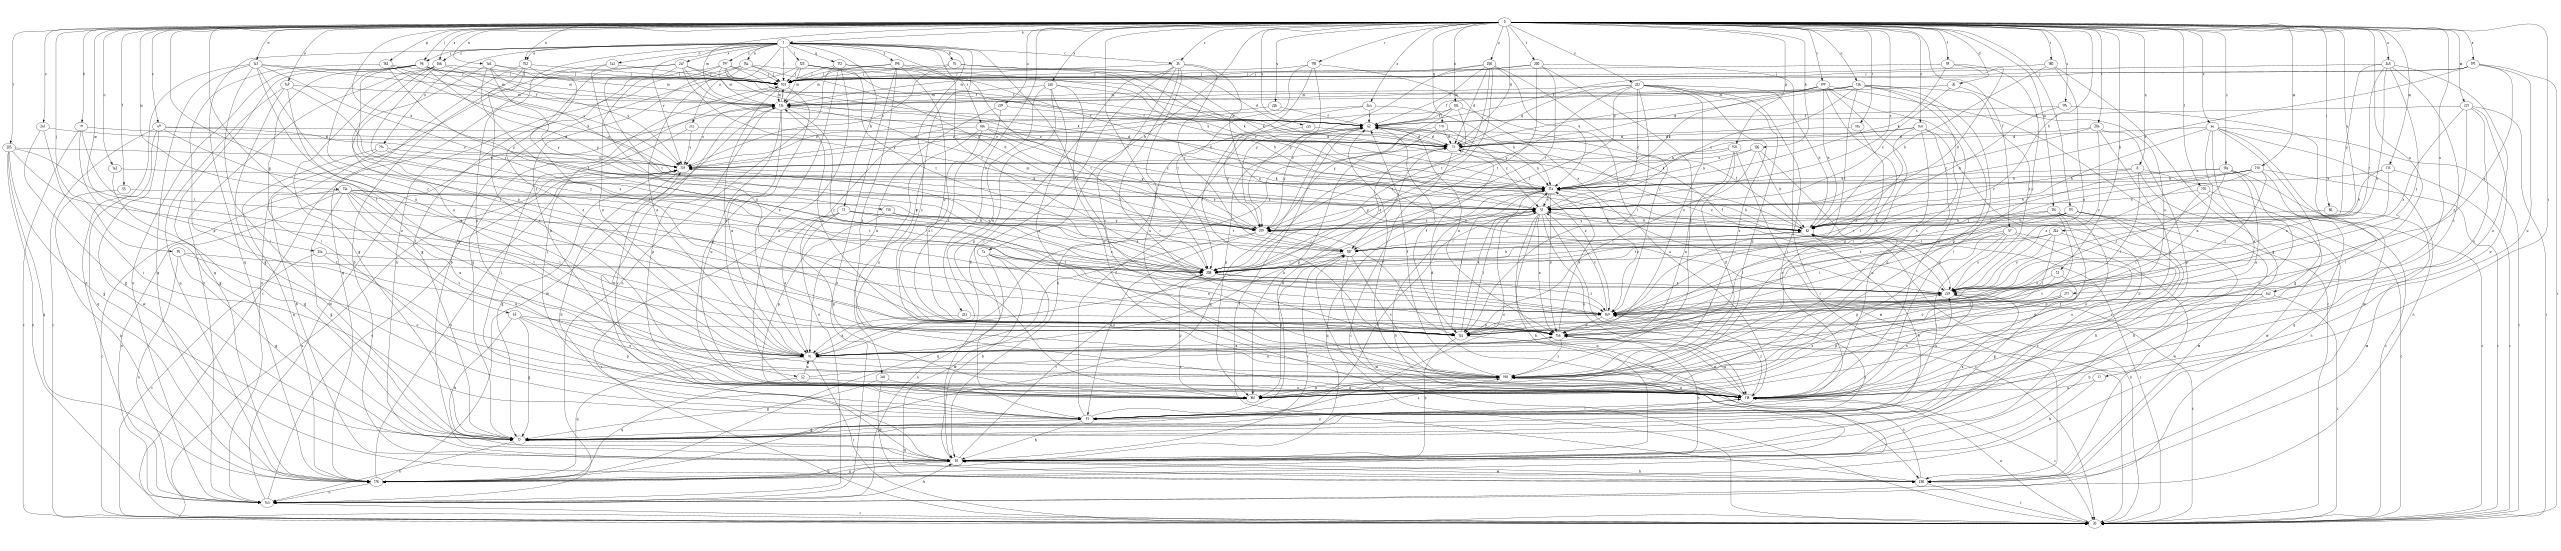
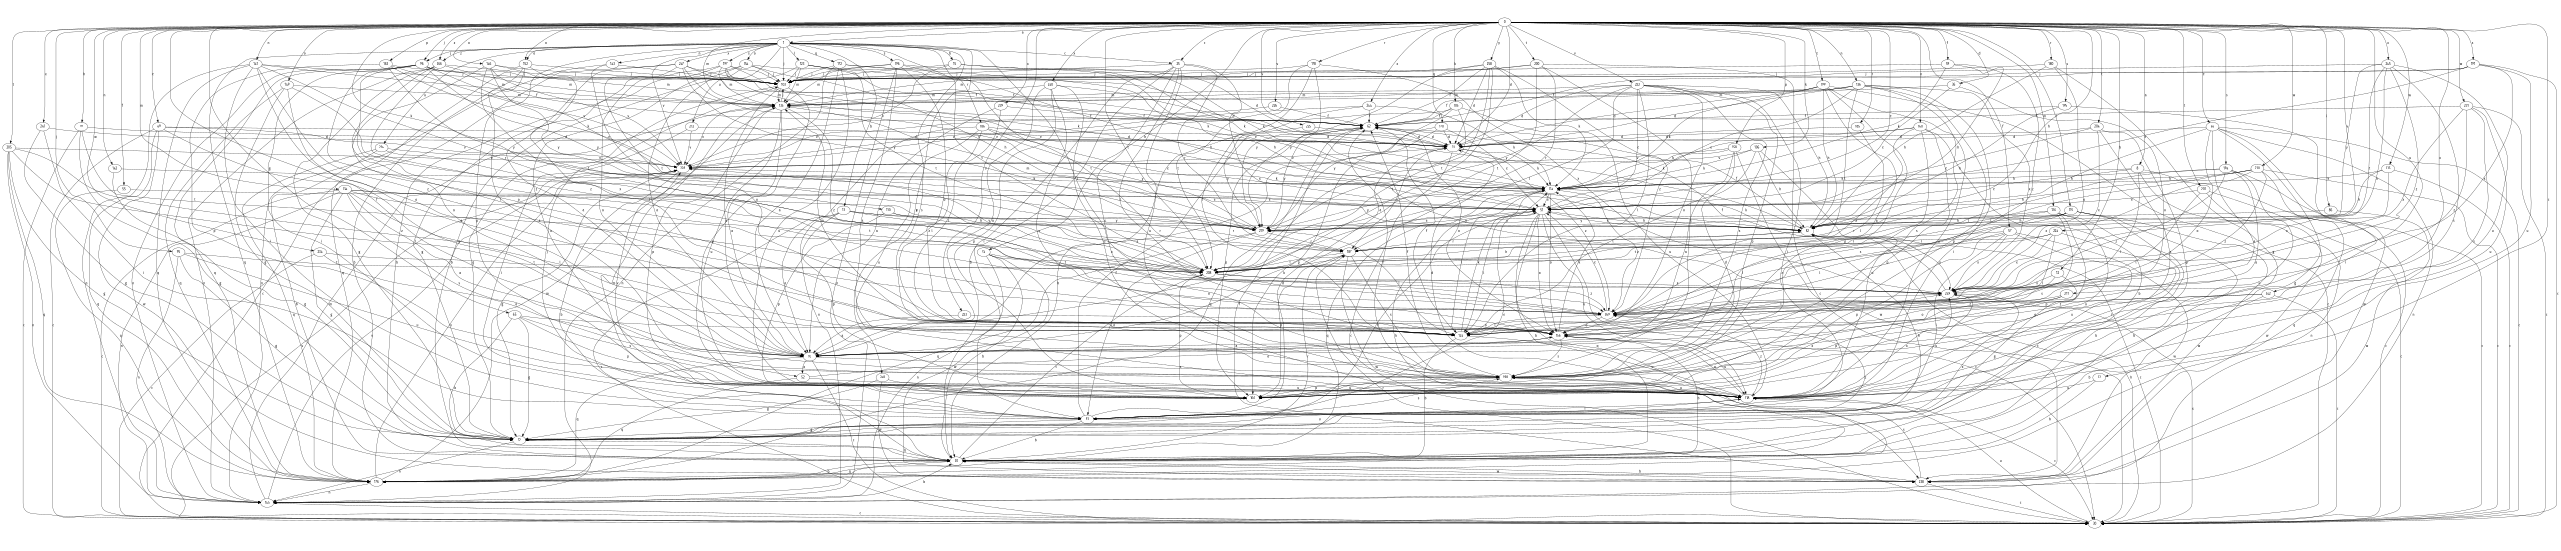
(1661, 197) -> none
(806, 368) -> (803, 365)
